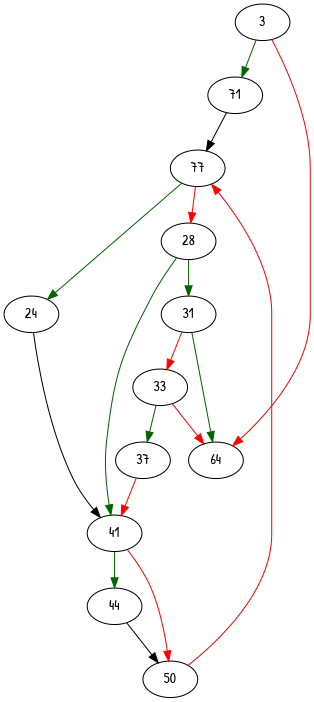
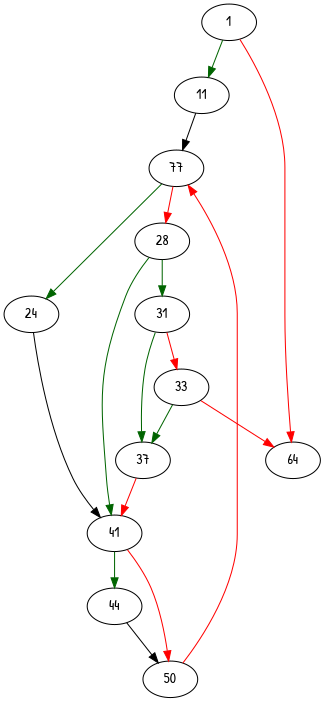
(263, 22) -> (229, 22)
(235, 95) -> (202, 95)
(201, 382) -> (143, 381)
